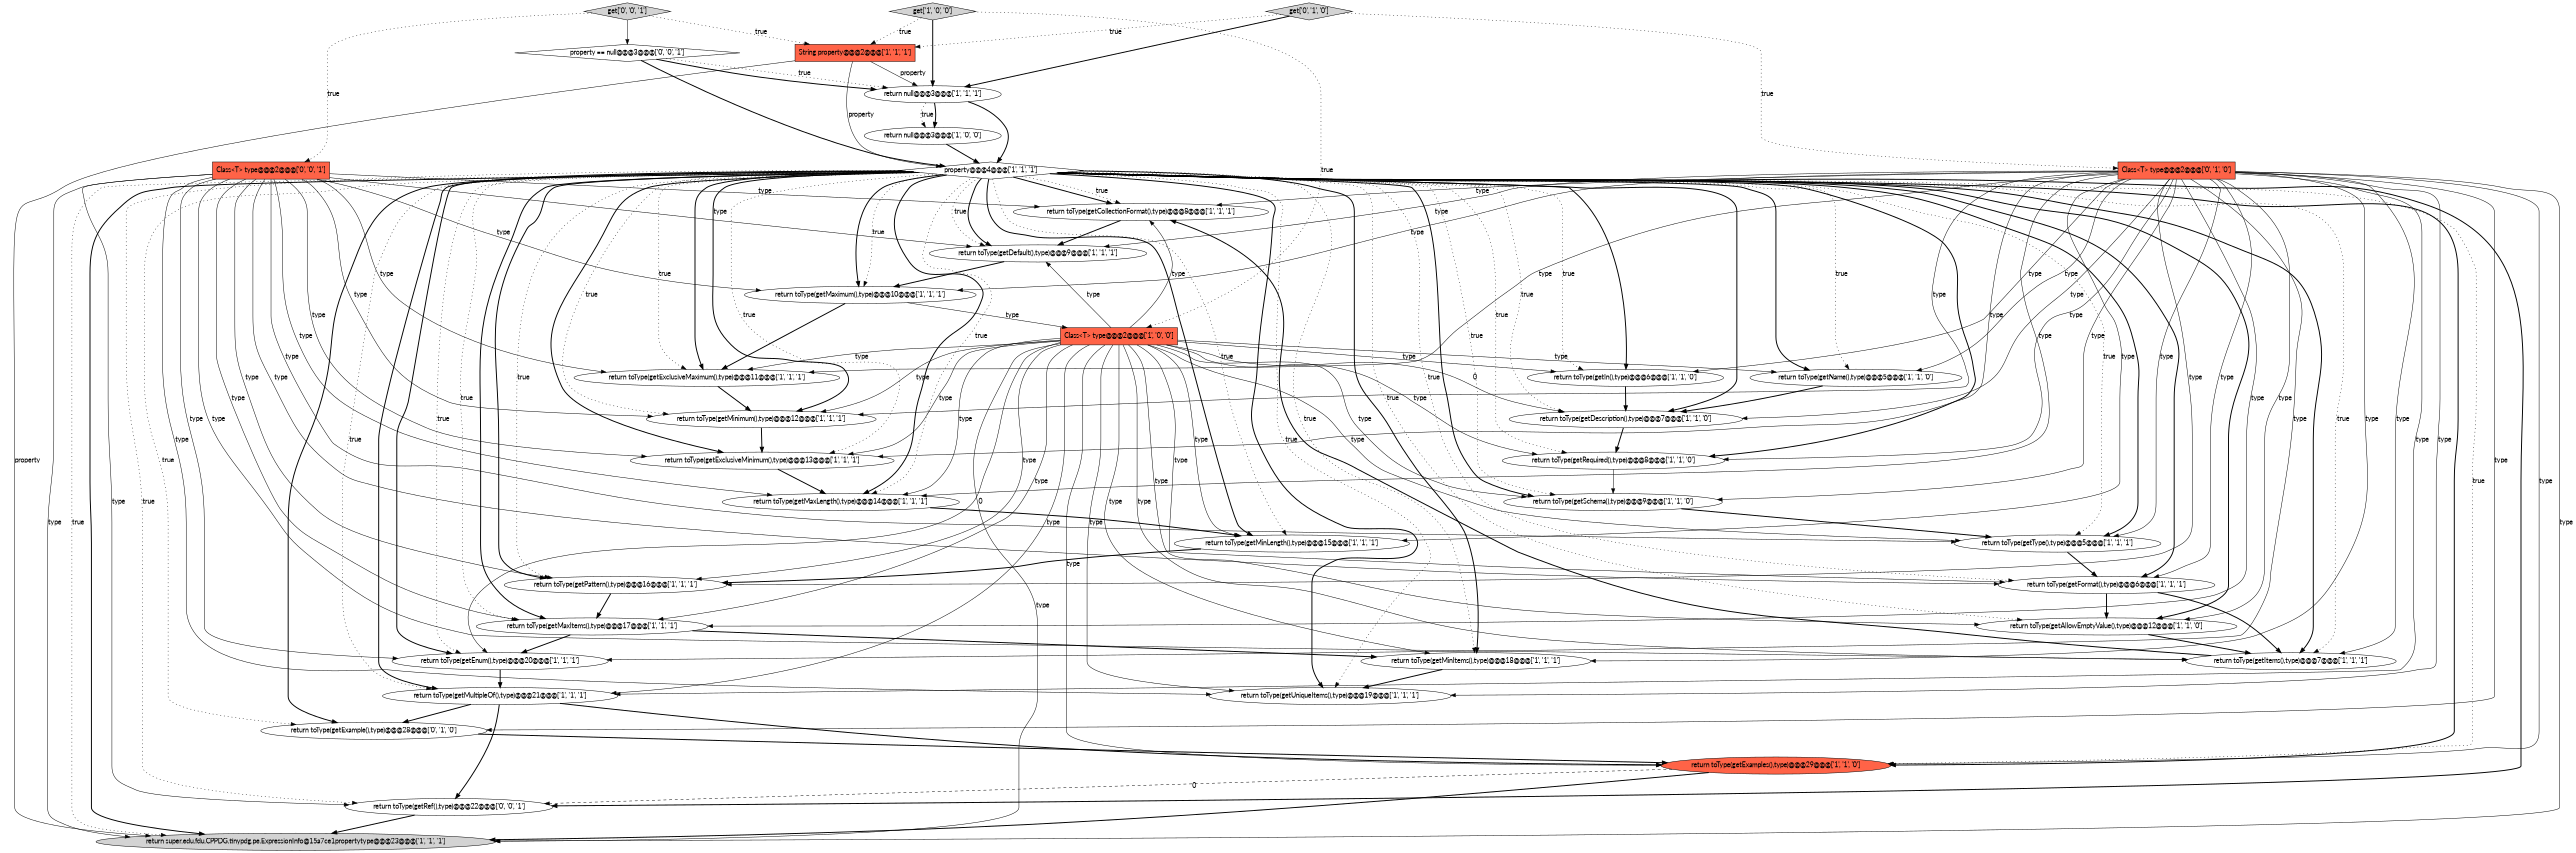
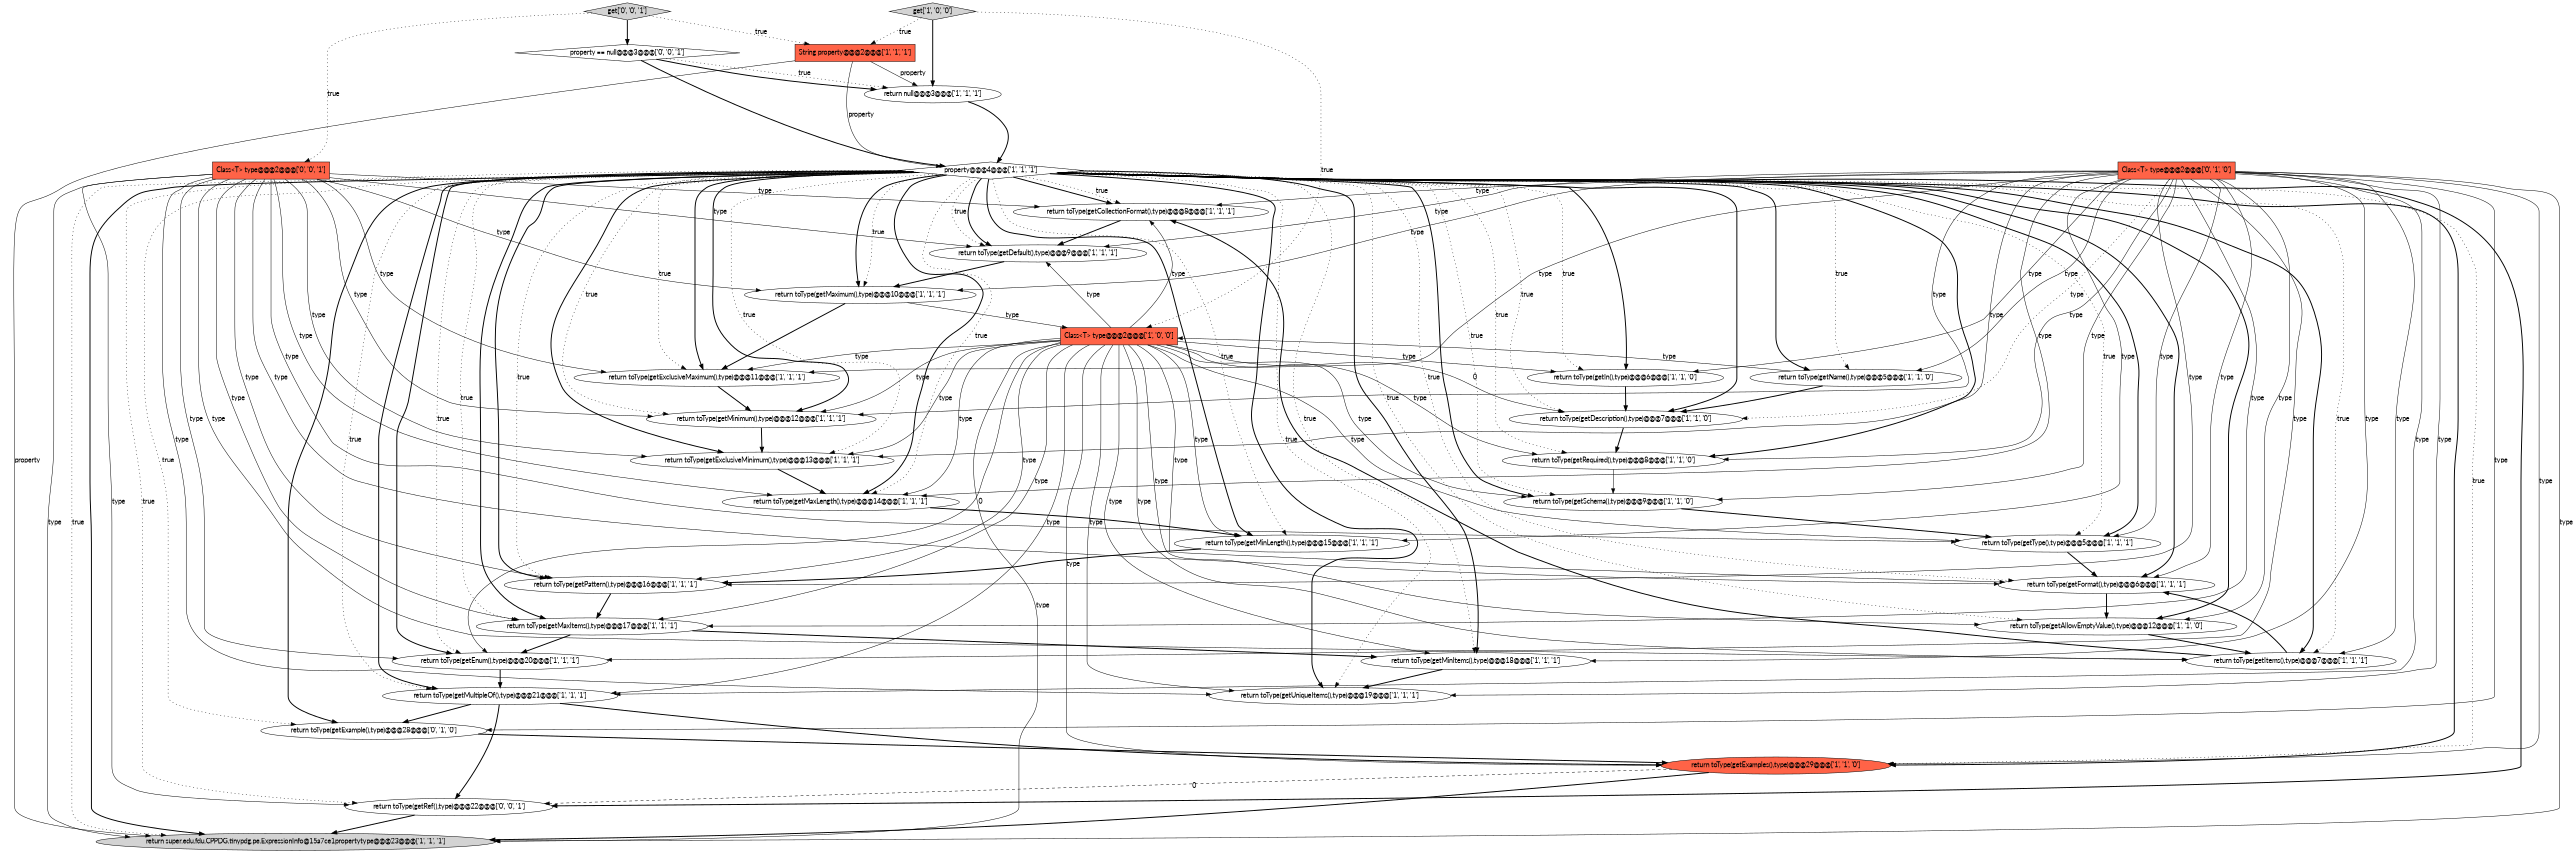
(1309, 11) -> none
(627, 30) -> (627, 30)
(933, 136) -> none
(1460, 356) -> (1487, 349)
(1998, 372) -> (1998, 372)
(2219, 610) -> (2237, 614)
